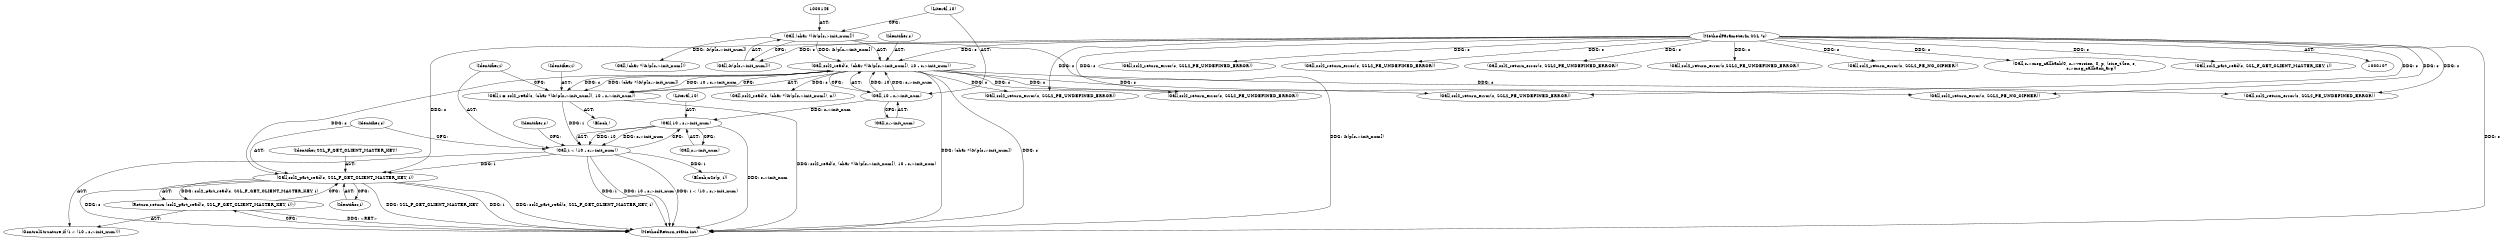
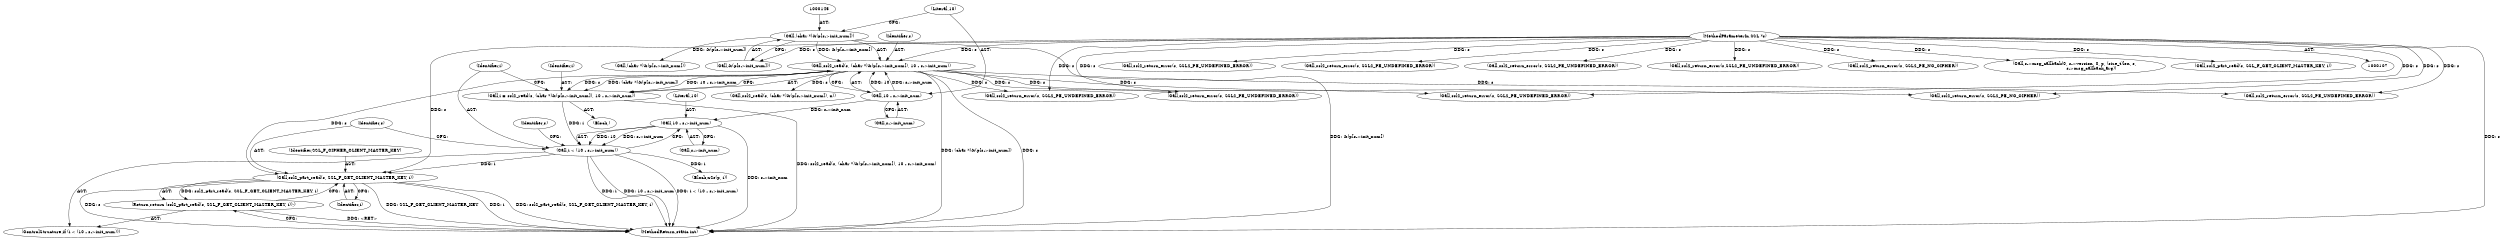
(345, 151) -> (345, 151)
